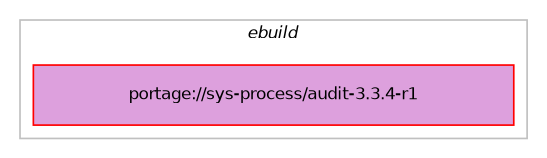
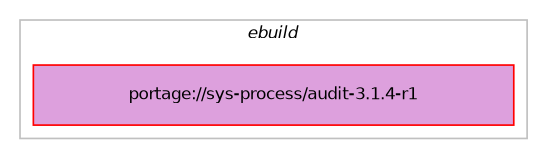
(274, 95) -> (274, 95)
